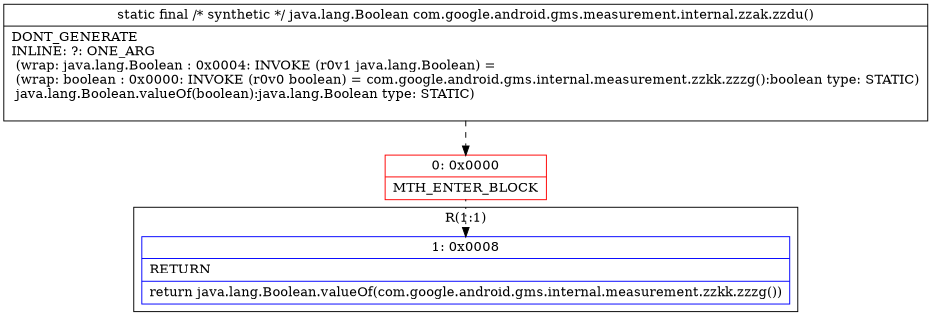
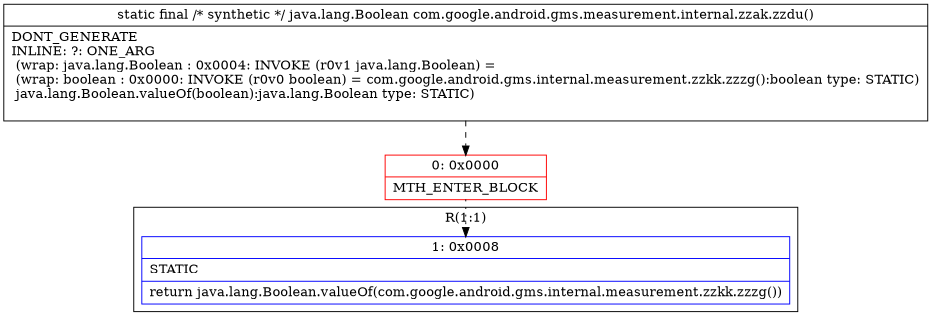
(180, 269) -> (174, 269)
